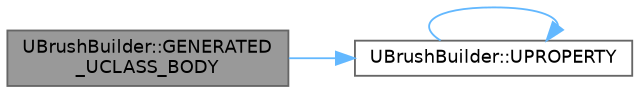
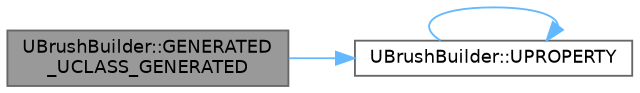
(148, 58) -> (148, 58)
